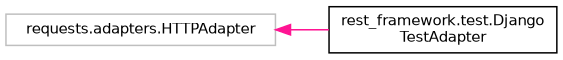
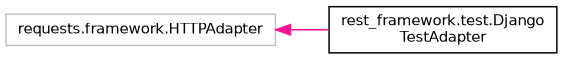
(141, 30) -> (141, 30)
